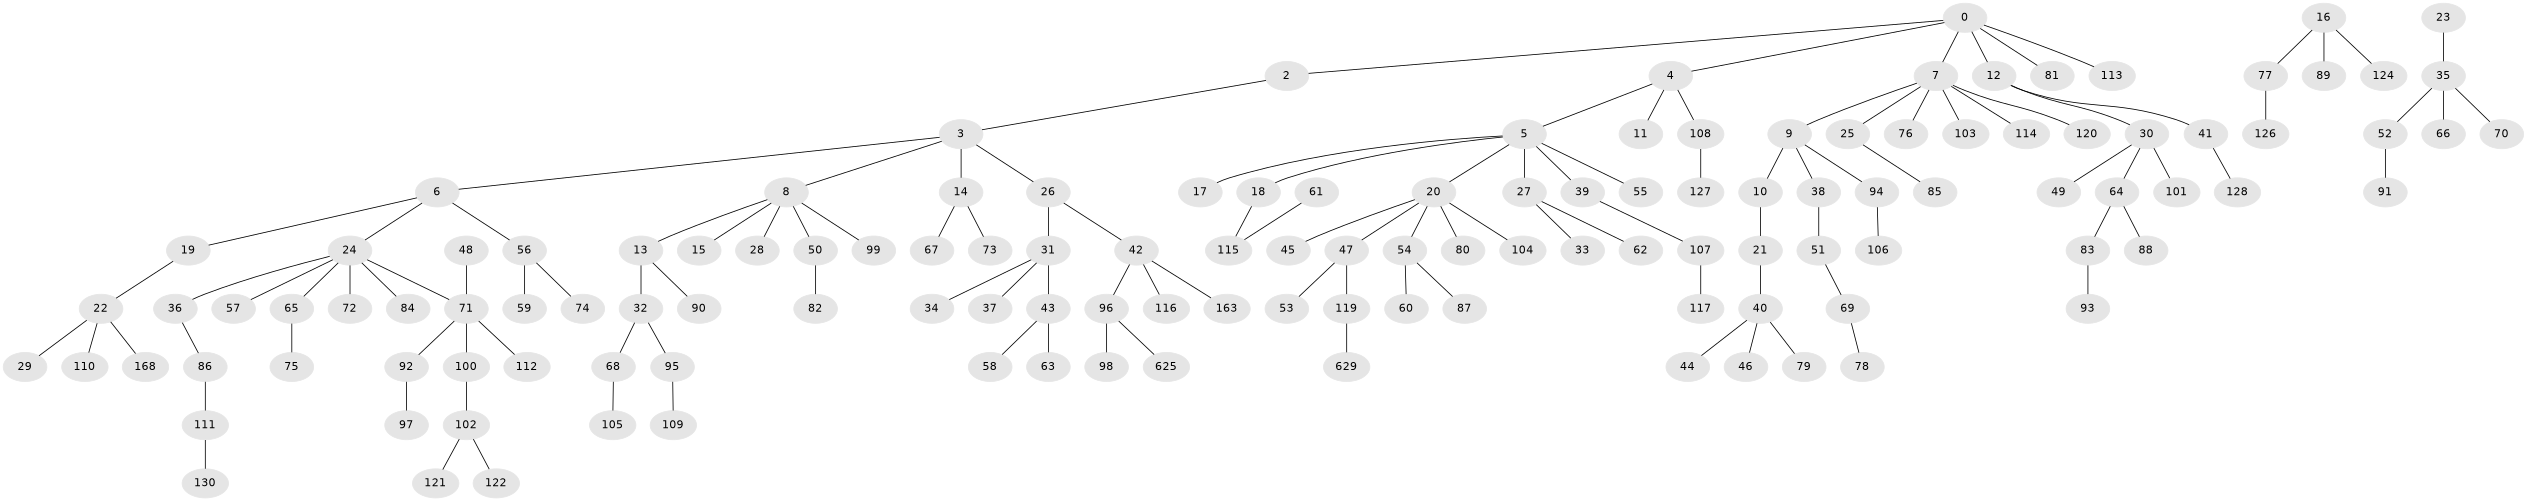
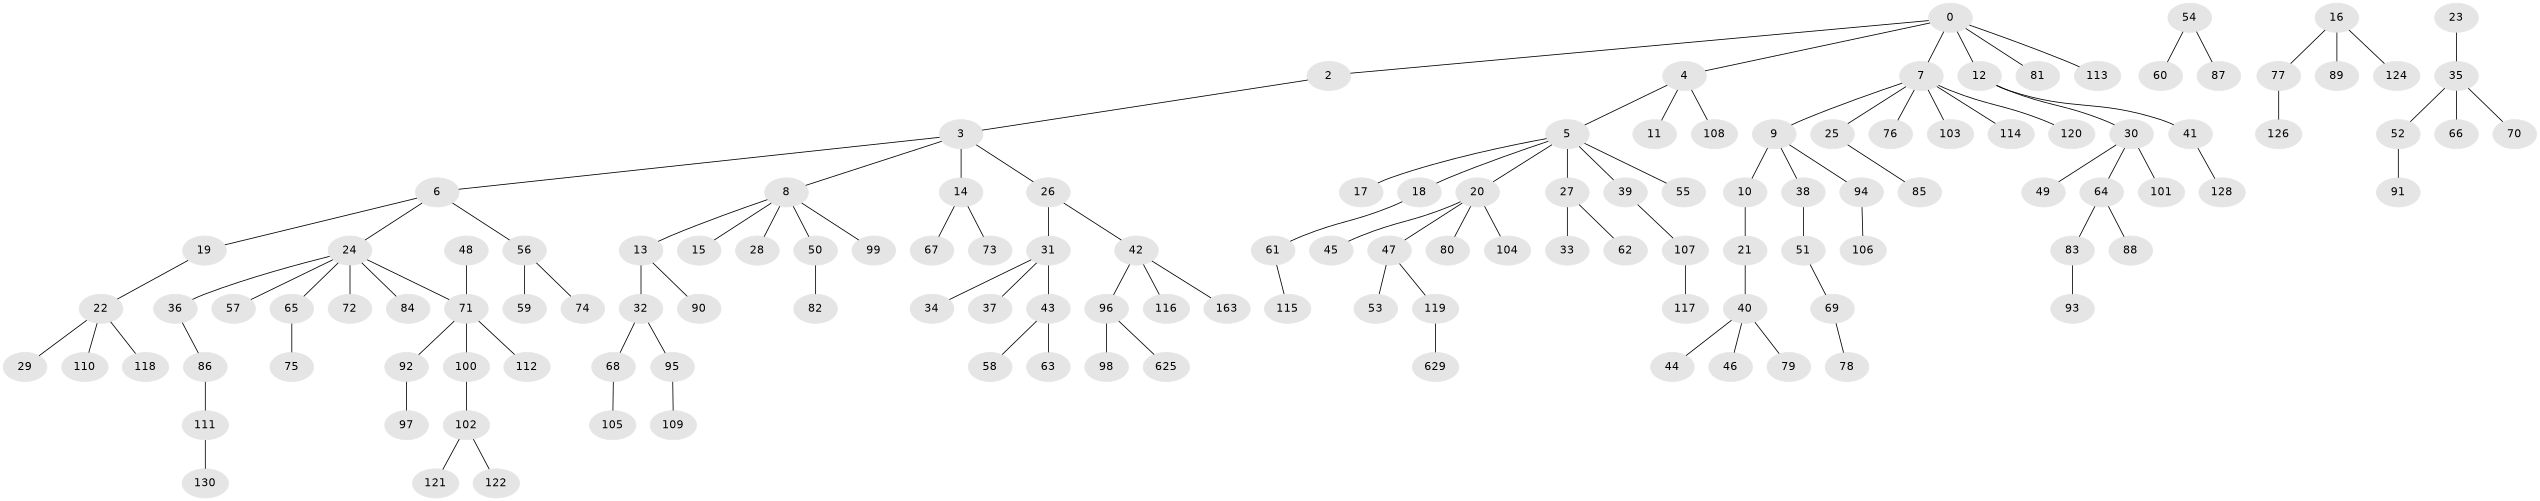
(1701, 192) -> none
(1244, 221) -> (1346, 221)
(1419, 222) -> none
(146, 367) -> (146, 367)
